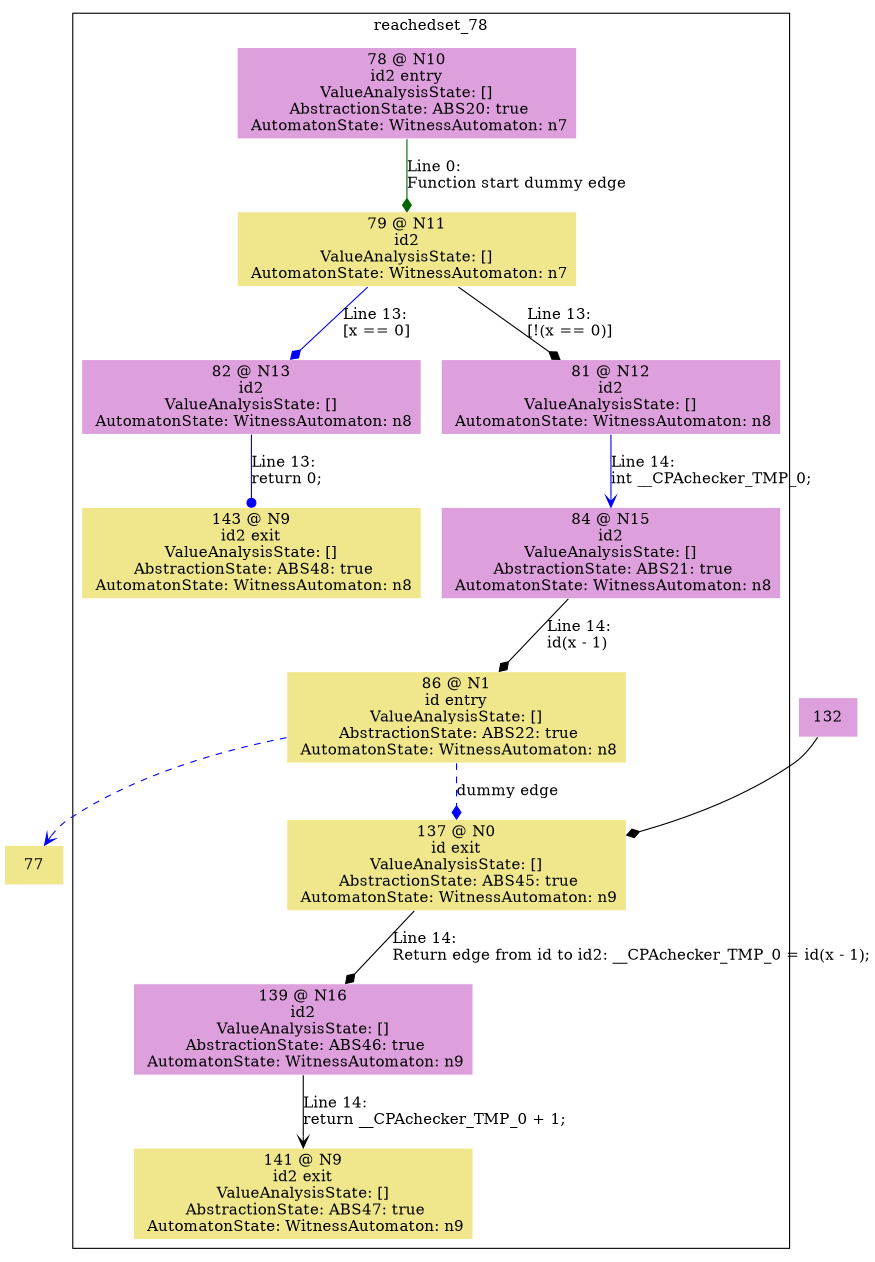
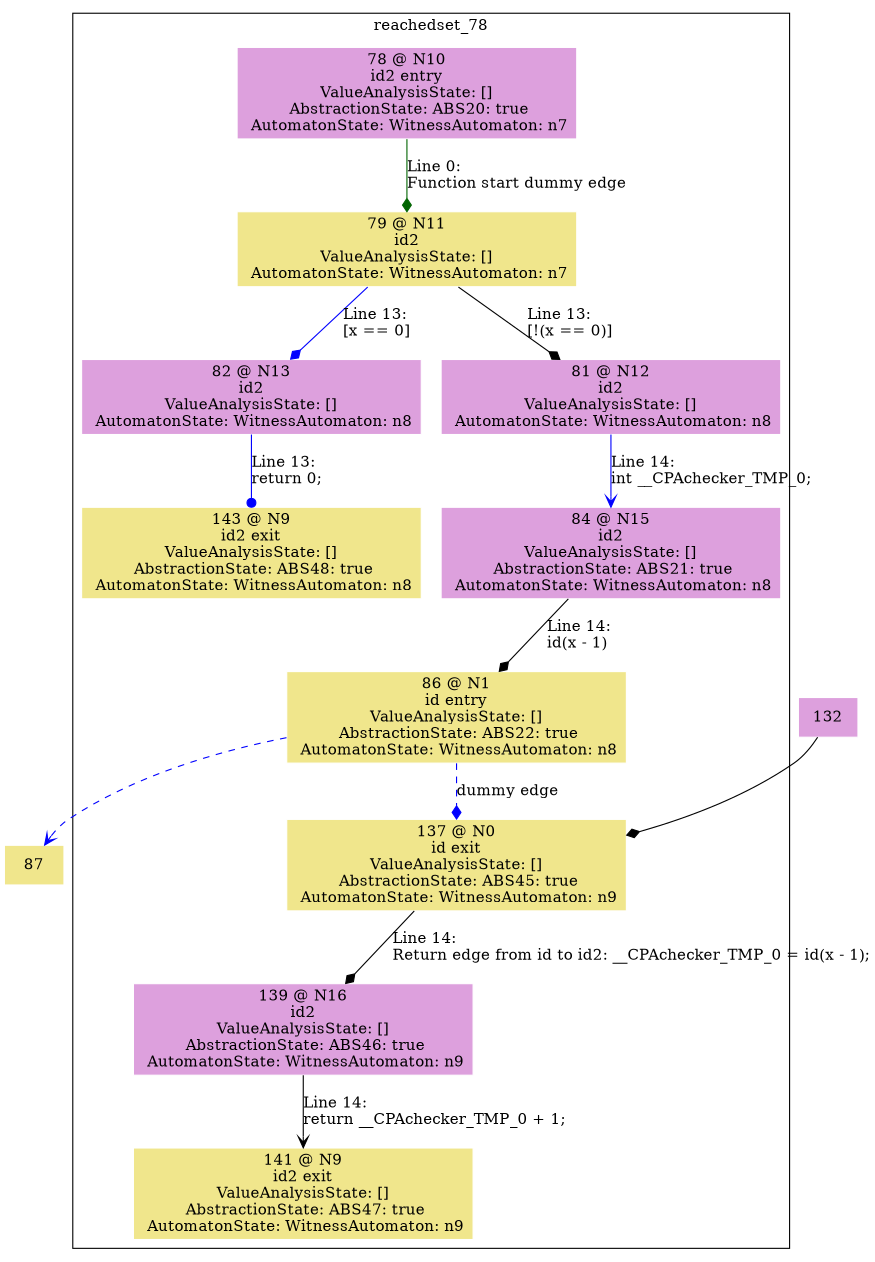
(34, 865) -> (34, 865)
